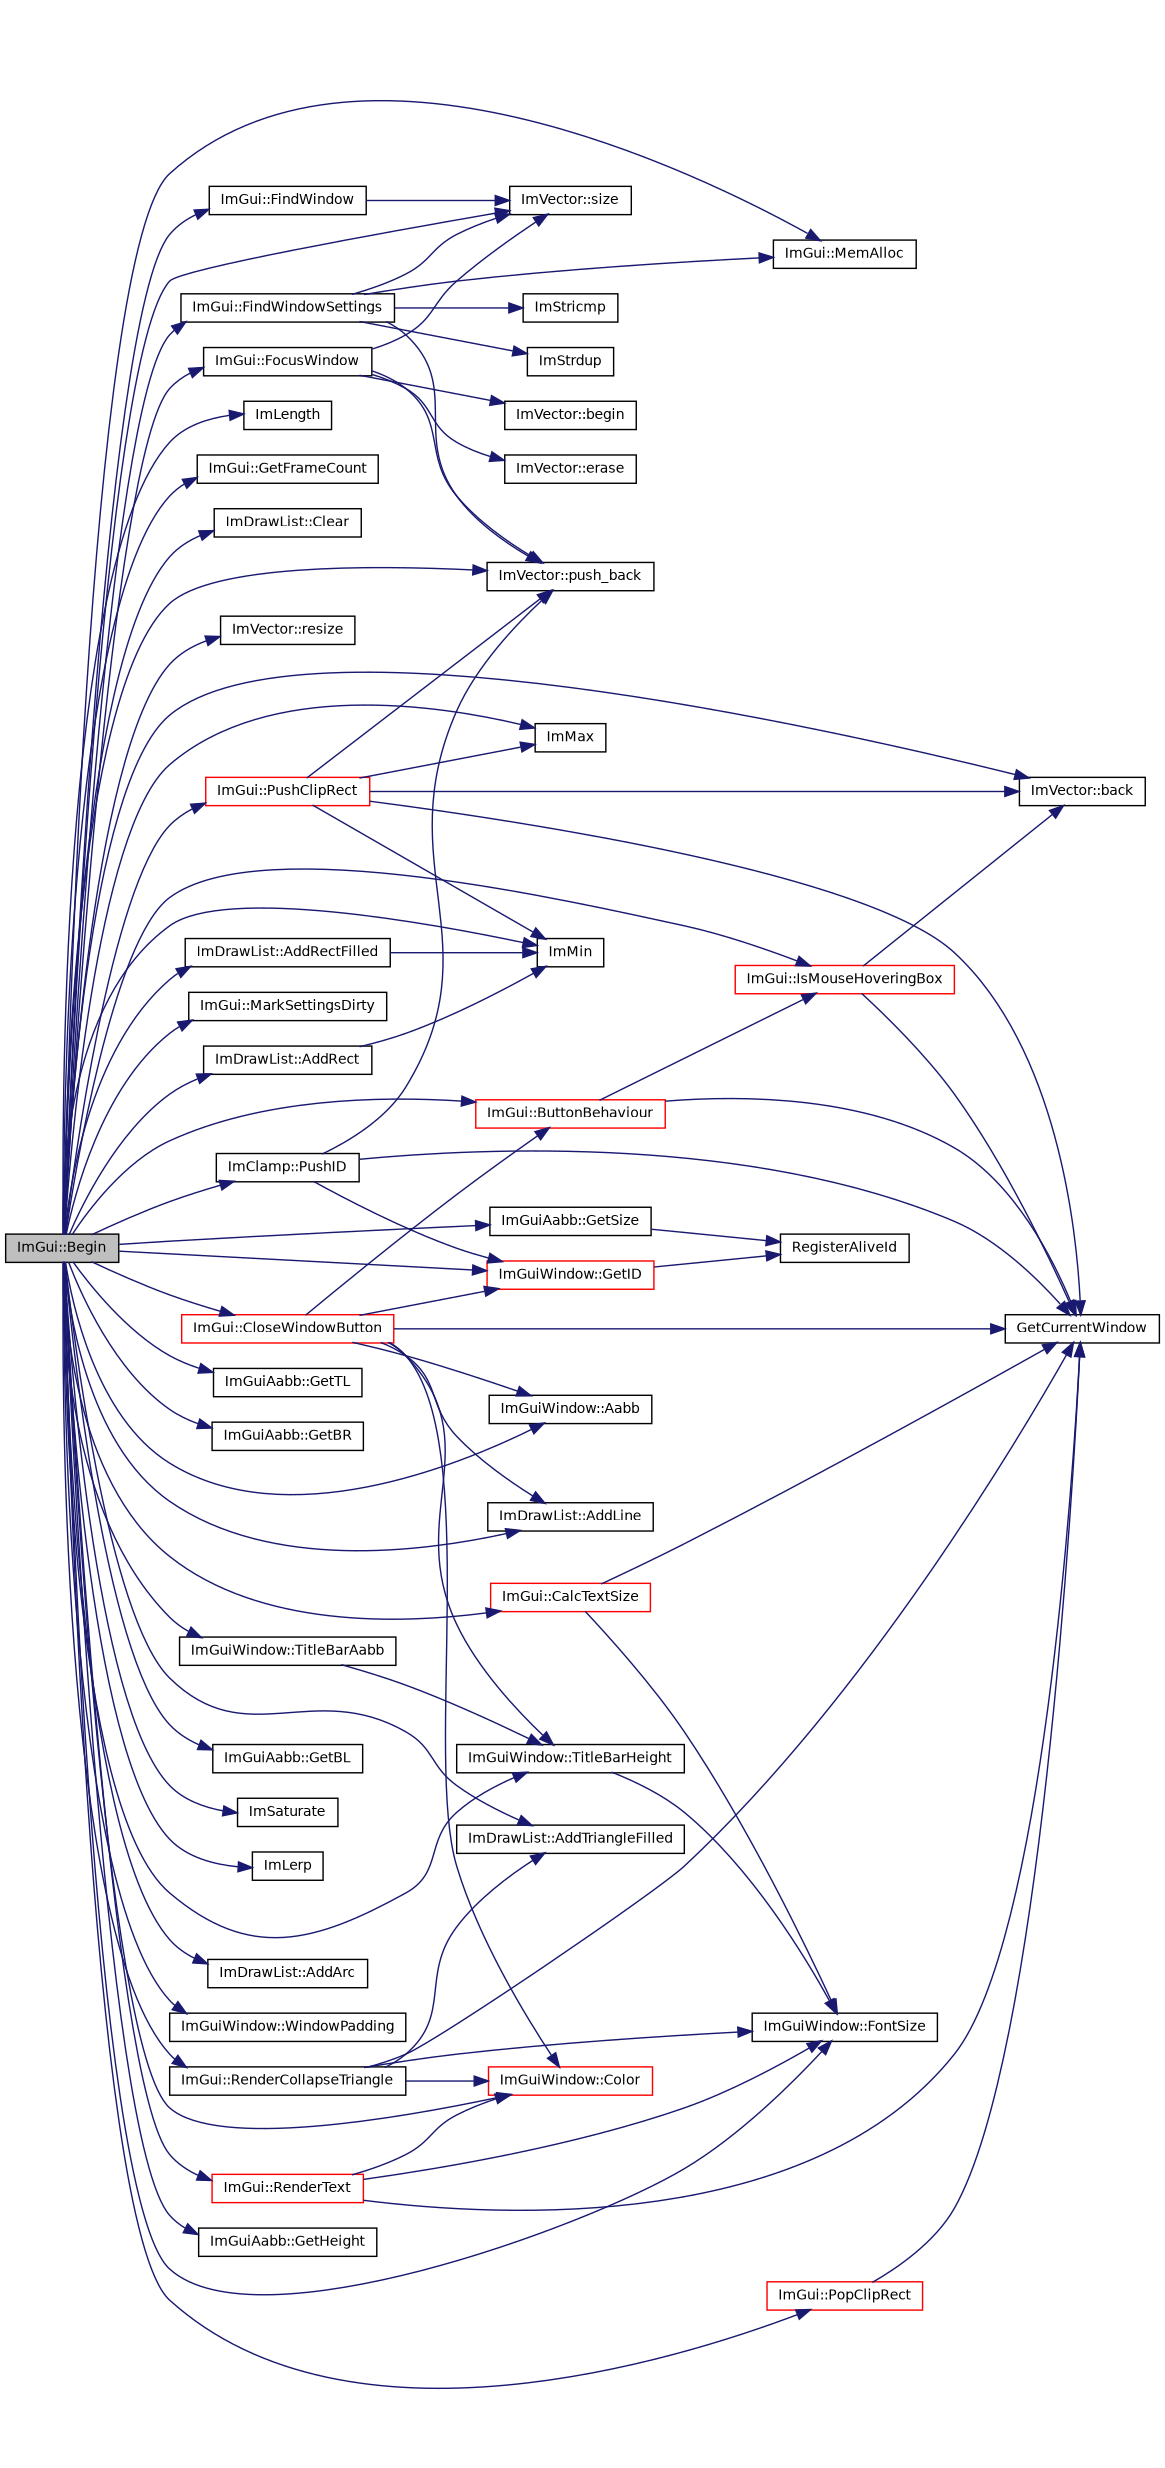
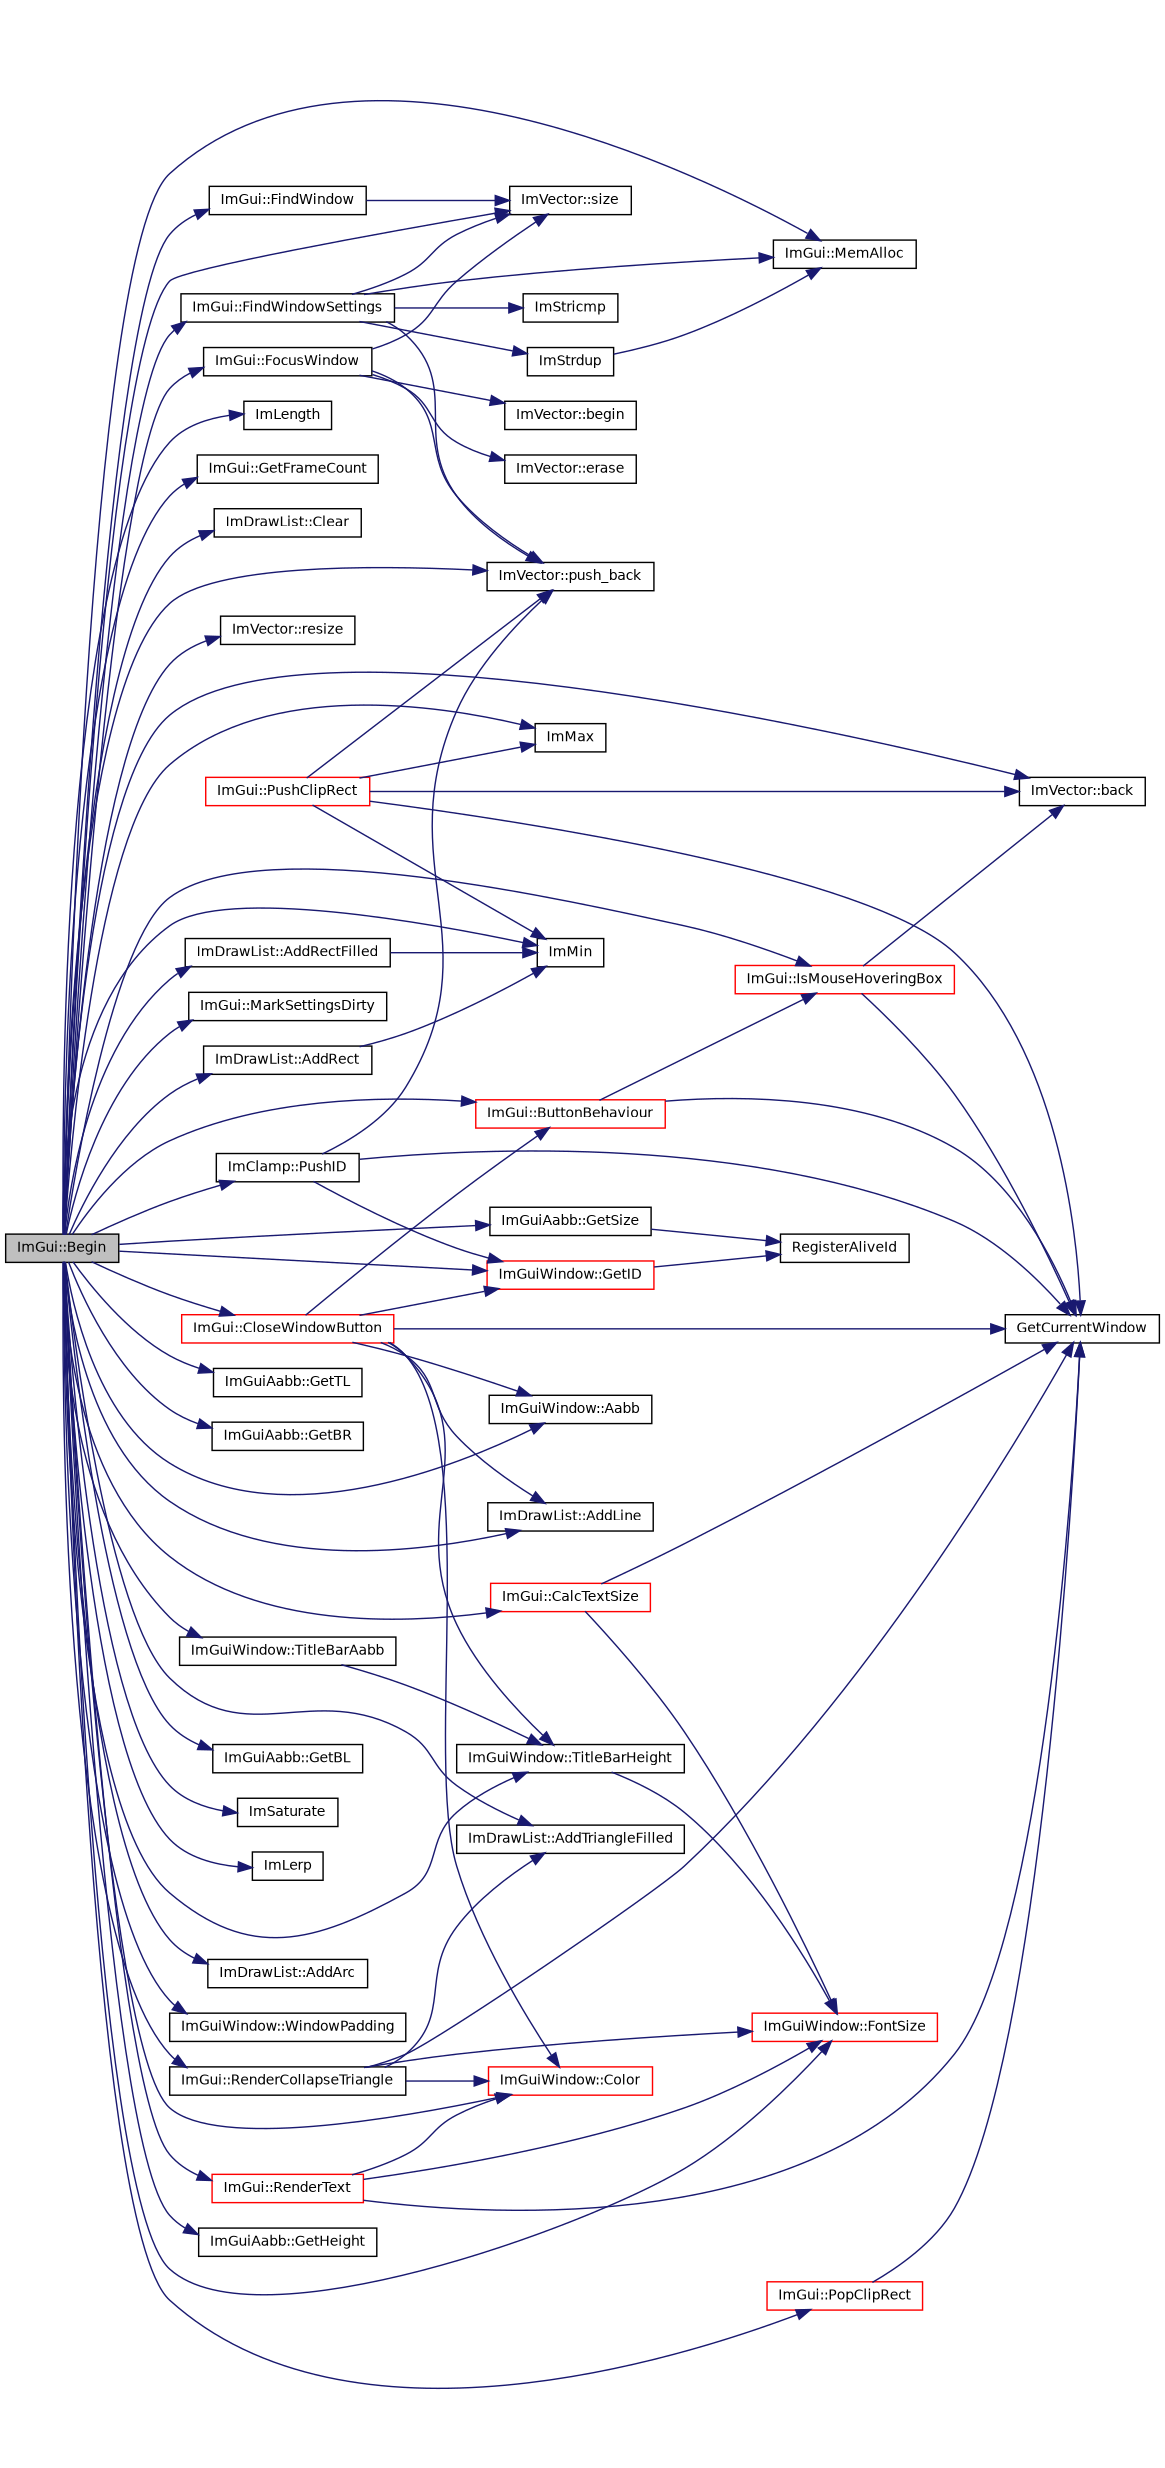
none -> (714, 323)
(110, 978) -> none
(845, 2027) -> (845, 2027)
